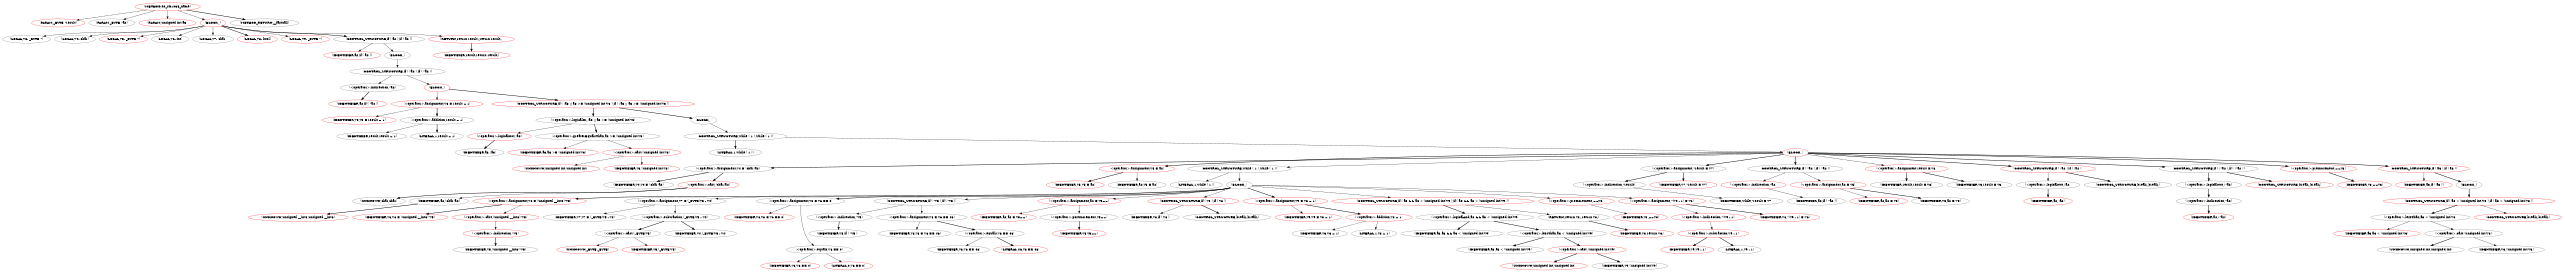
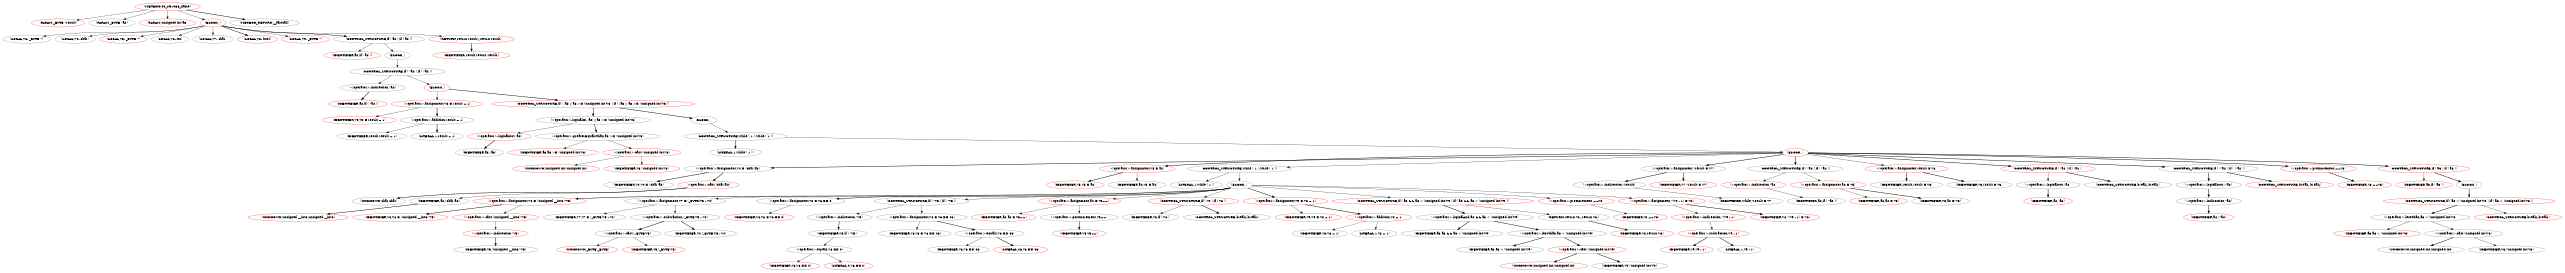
(803, 226) -> (830, 241)
